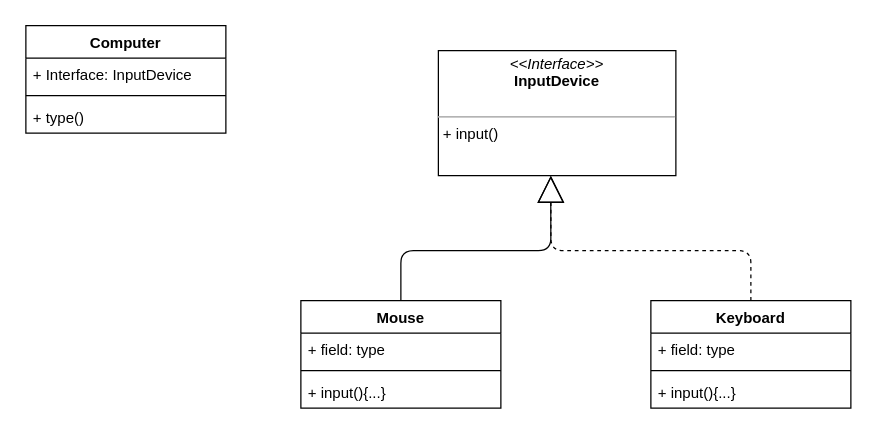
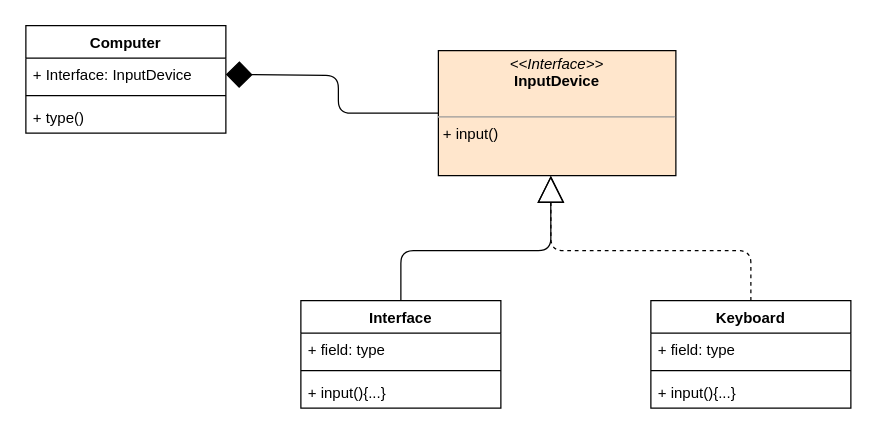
none -> (338, 102)
(557, 113) -> (557, 113)
(400, 318) -> (400, 318)
